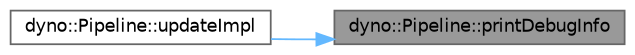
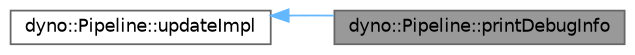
(294, 39) -> (312, 15)
